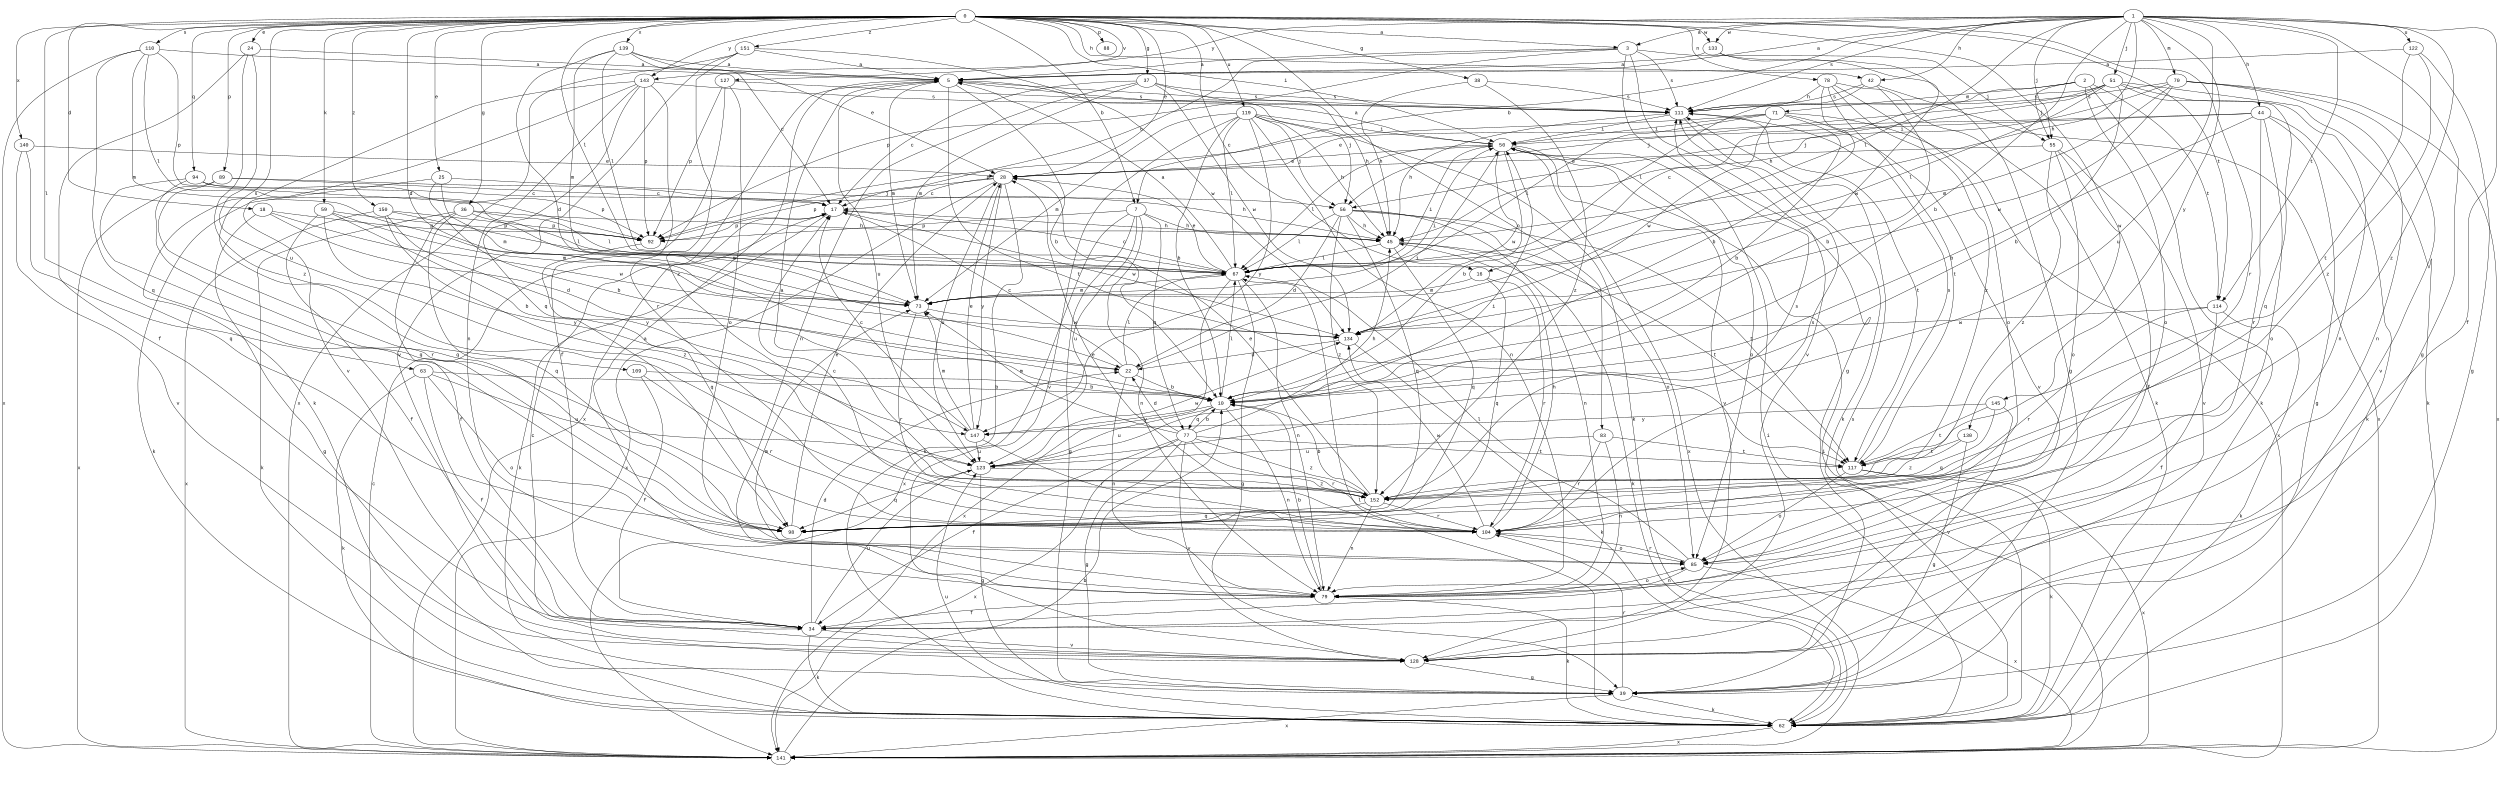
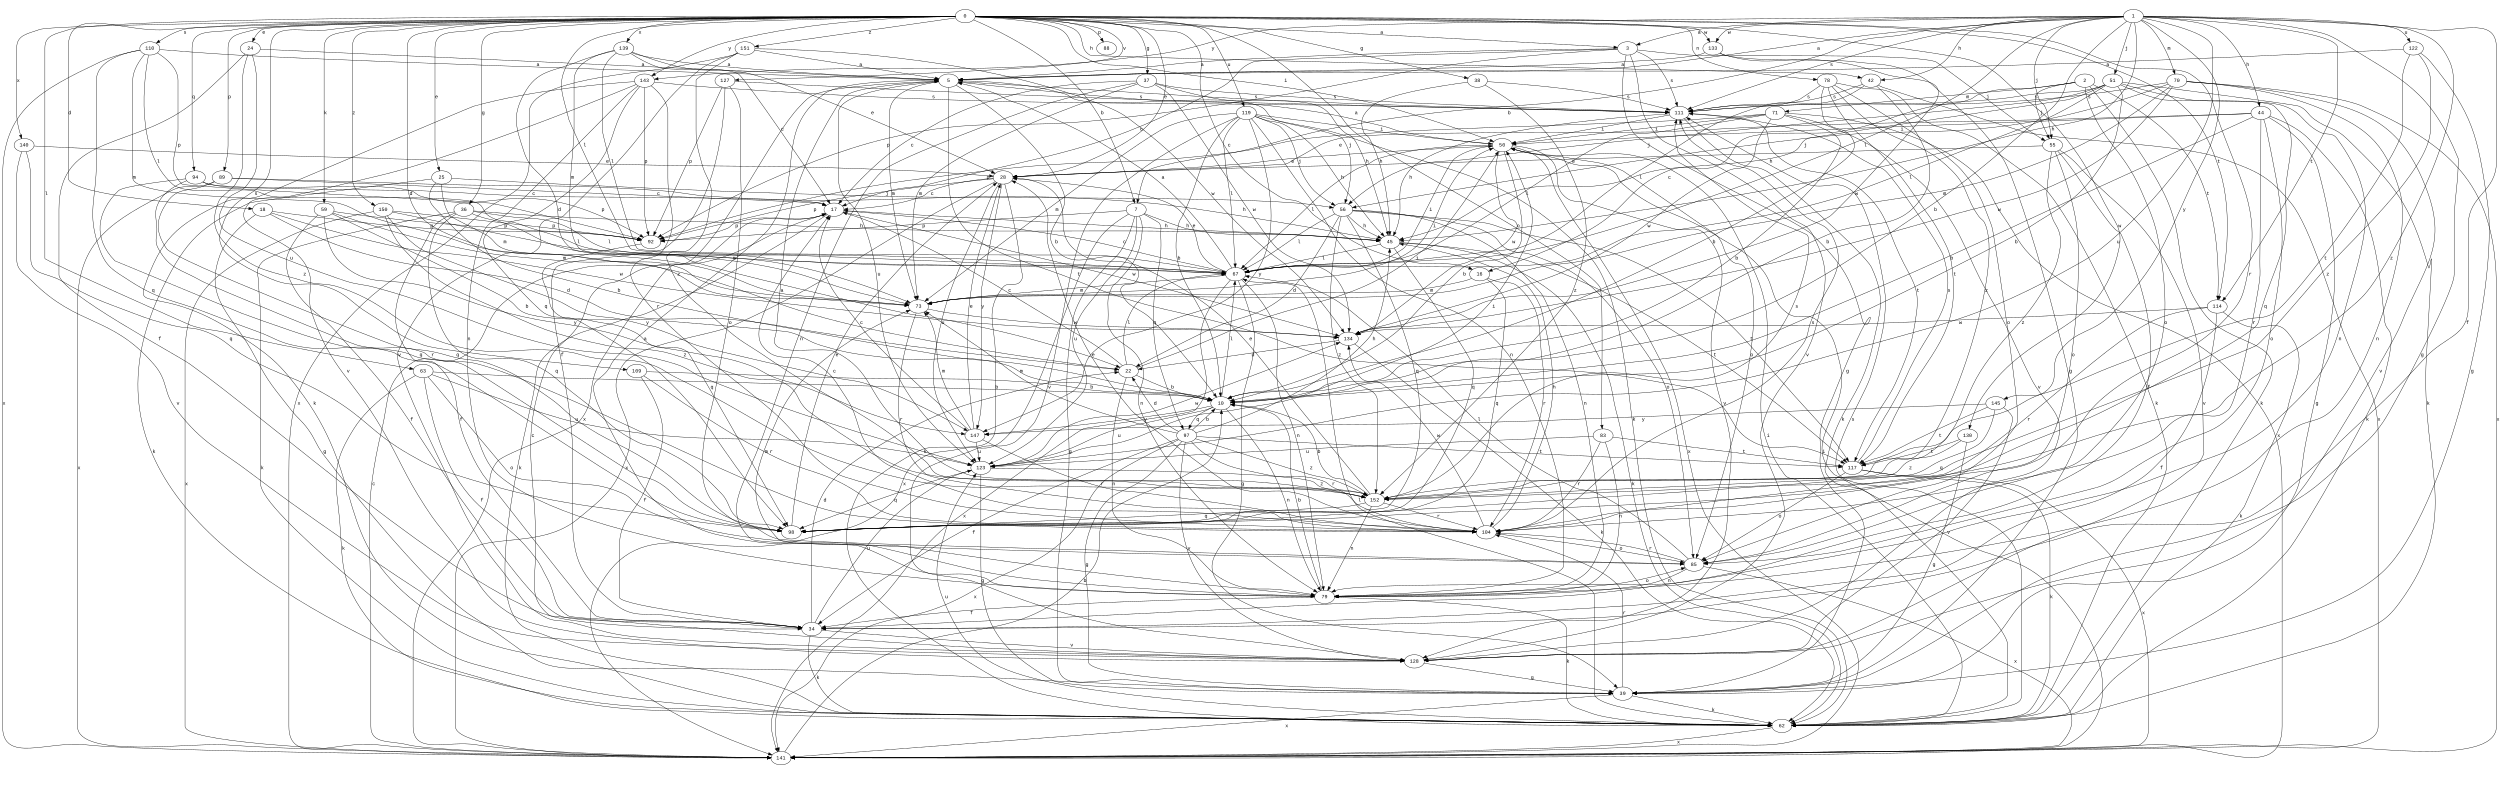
(1809, 97) -> (1809, 97)
(1187, 436) -> (1187, 436)
